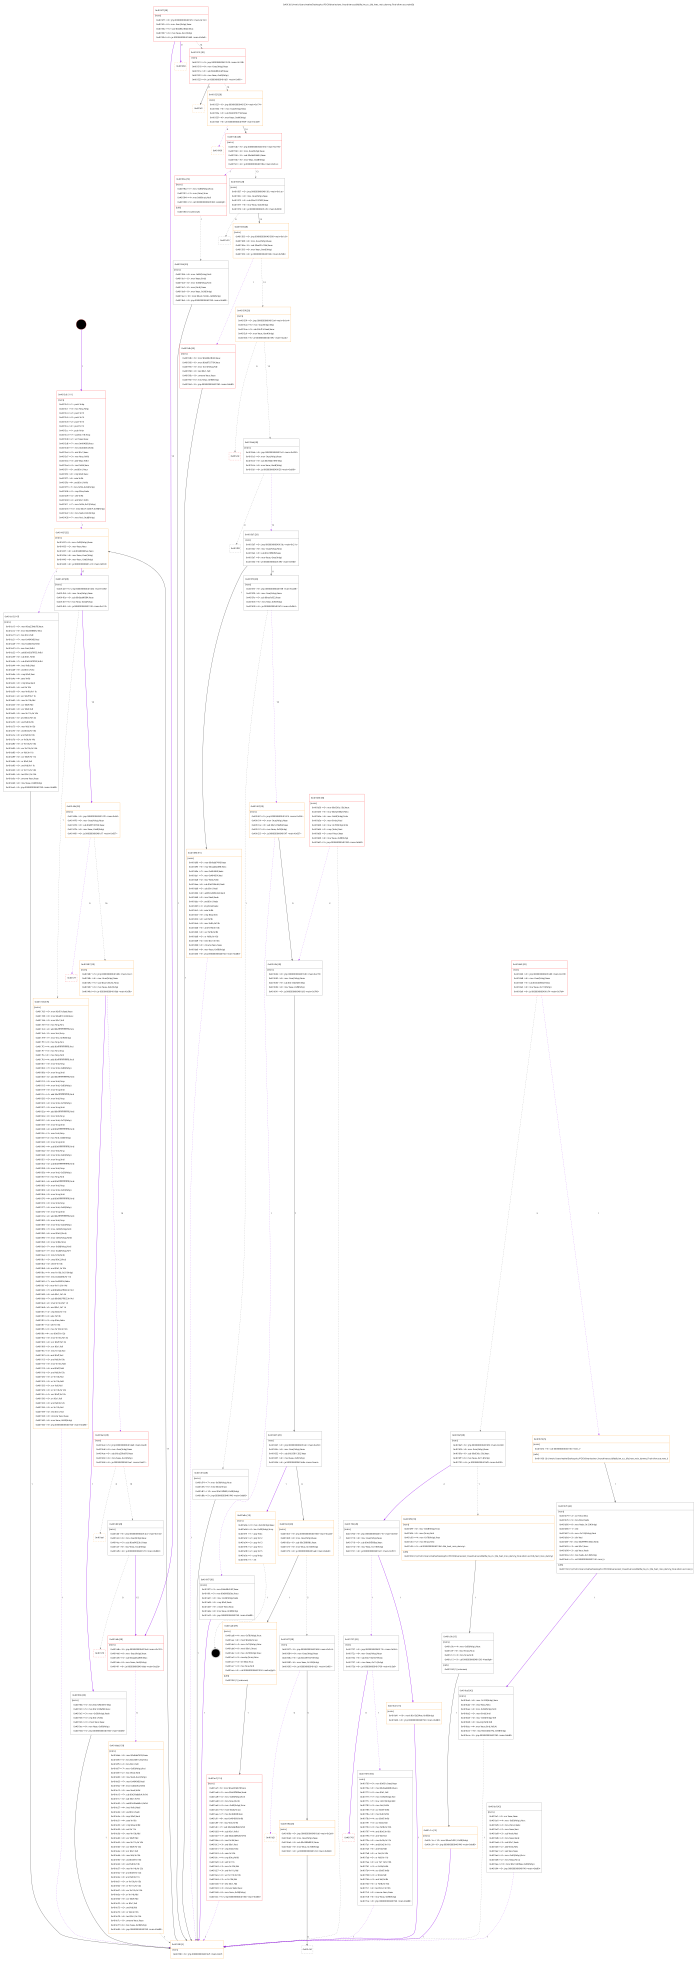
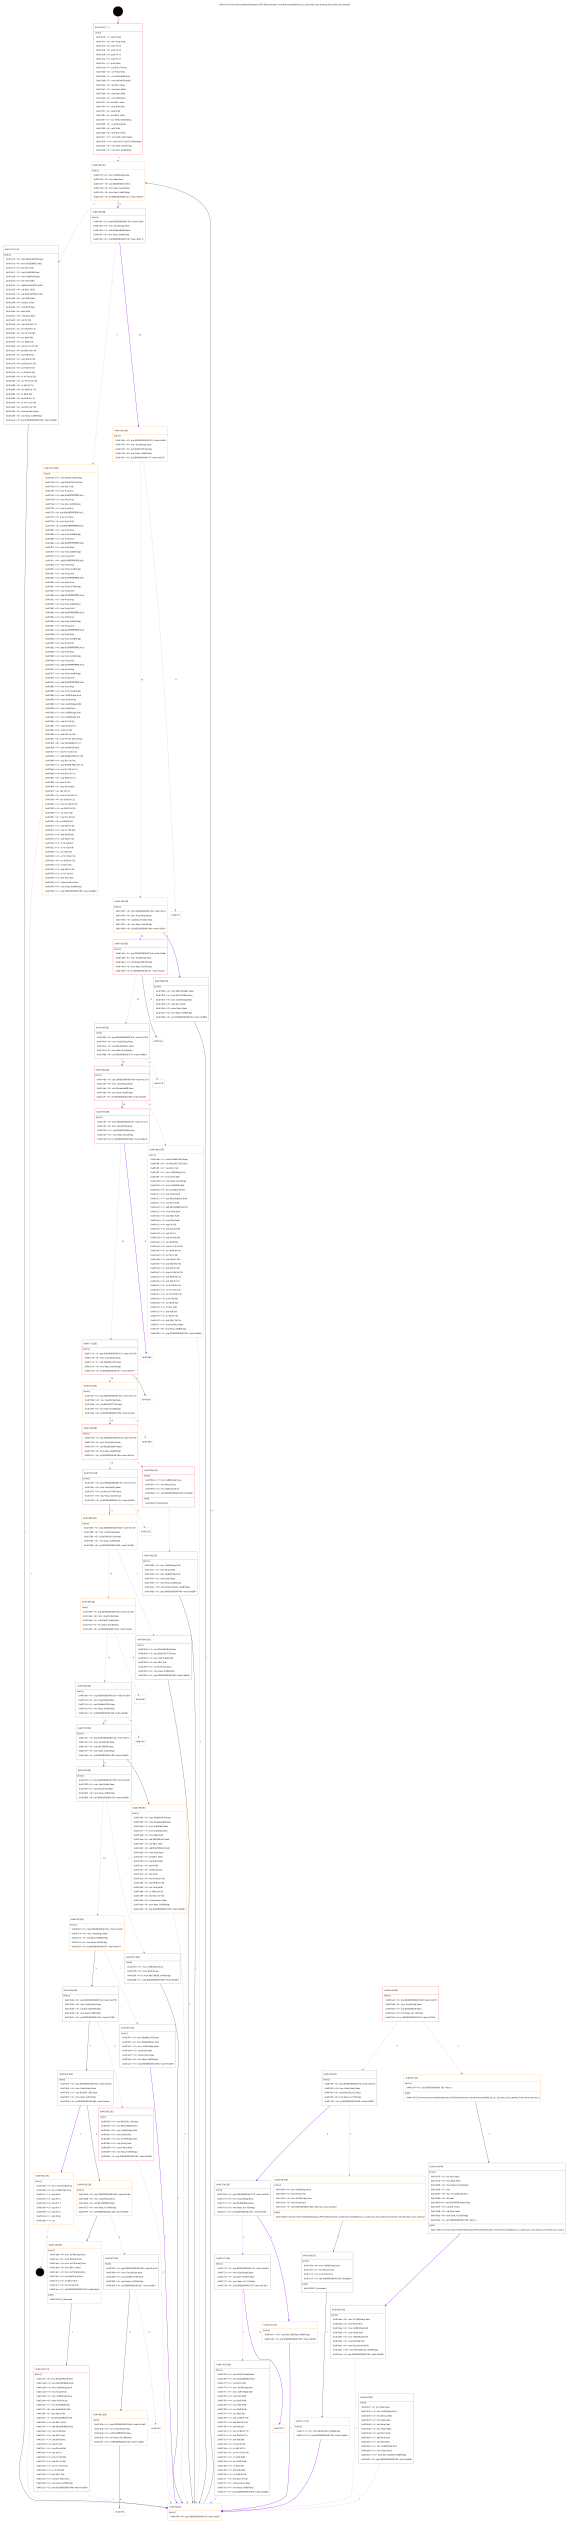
(172, 840) -> (122, 1104)
(314, 903) -> (112, 2063)
(107, 1499) -> (147, 1006)
